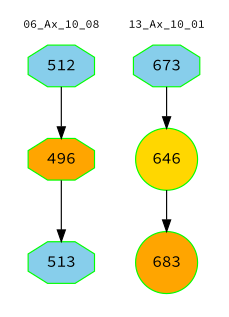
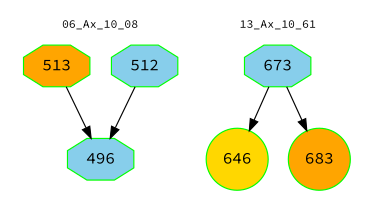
(167, 25) -> (278, 25)
(61, 159) -> (101, 159)
(61, 205) -> (76, 107)
(167, 205) -> (294, 103)
(61, 263) -> (57, 66)
